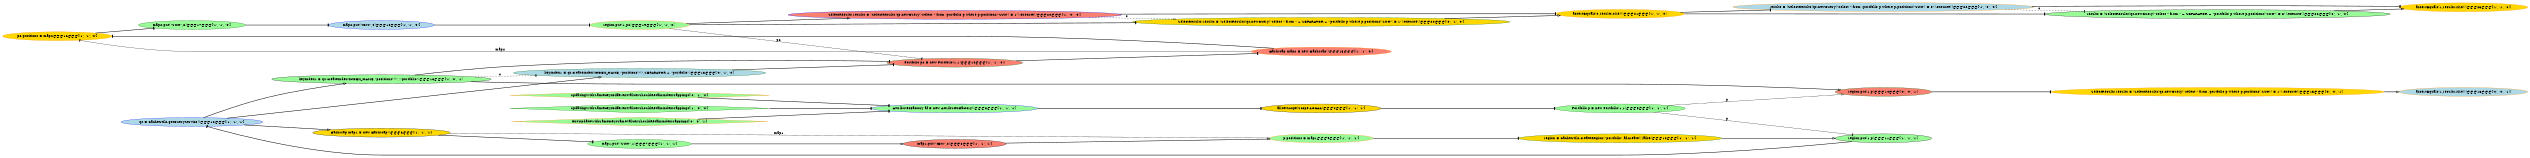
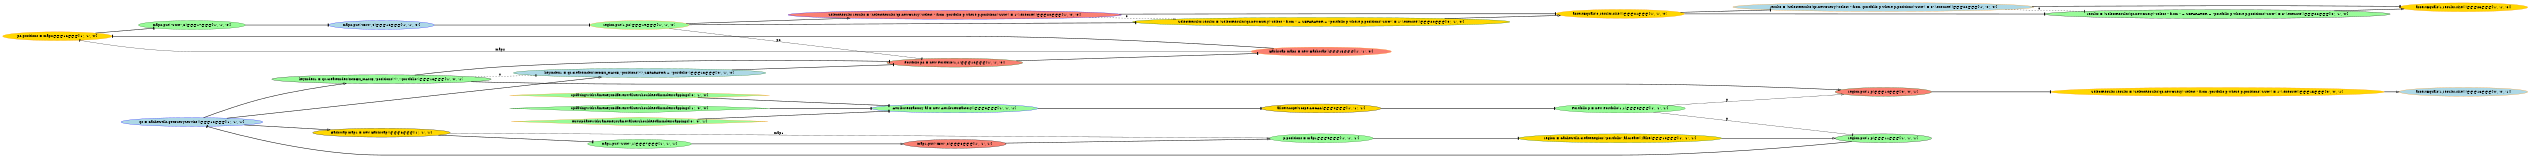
(1321, 138) -> (1321, 138)
